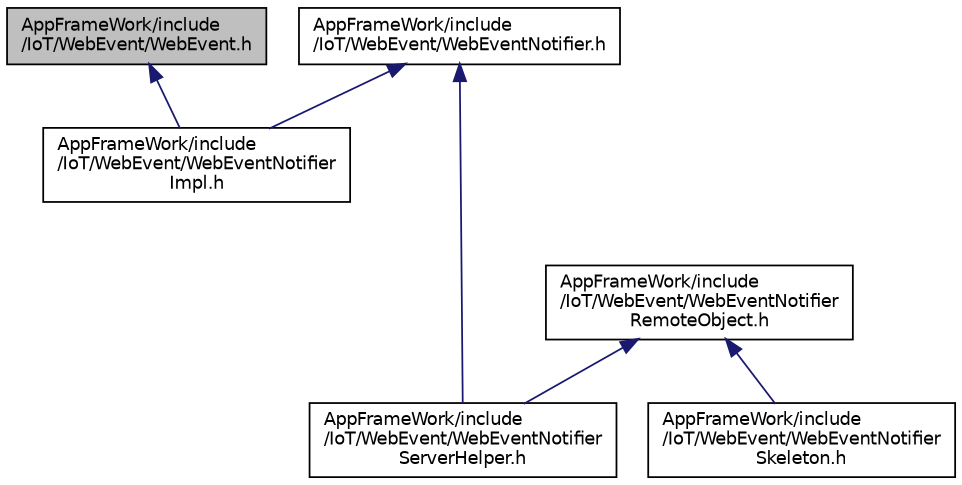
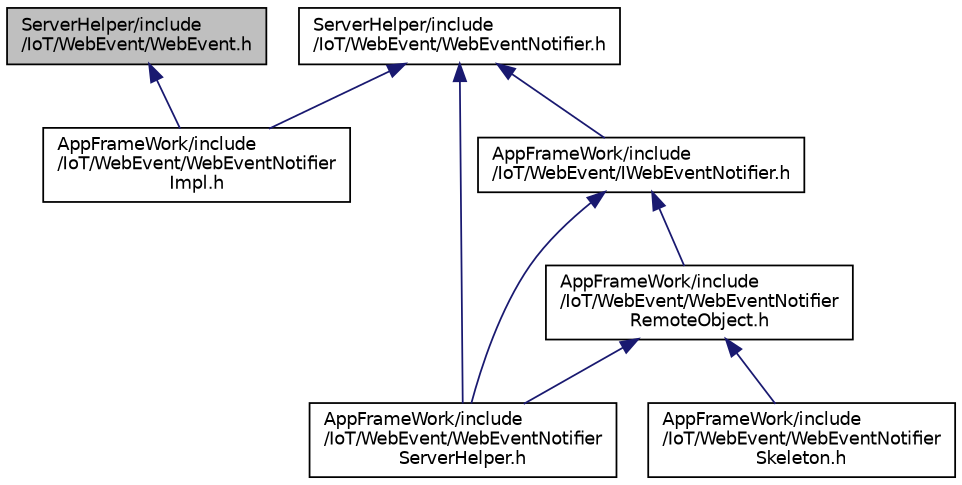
(137, 36) -> (137, 36)
(459, 36) -> (459, 36)
none -> (641, 165)
